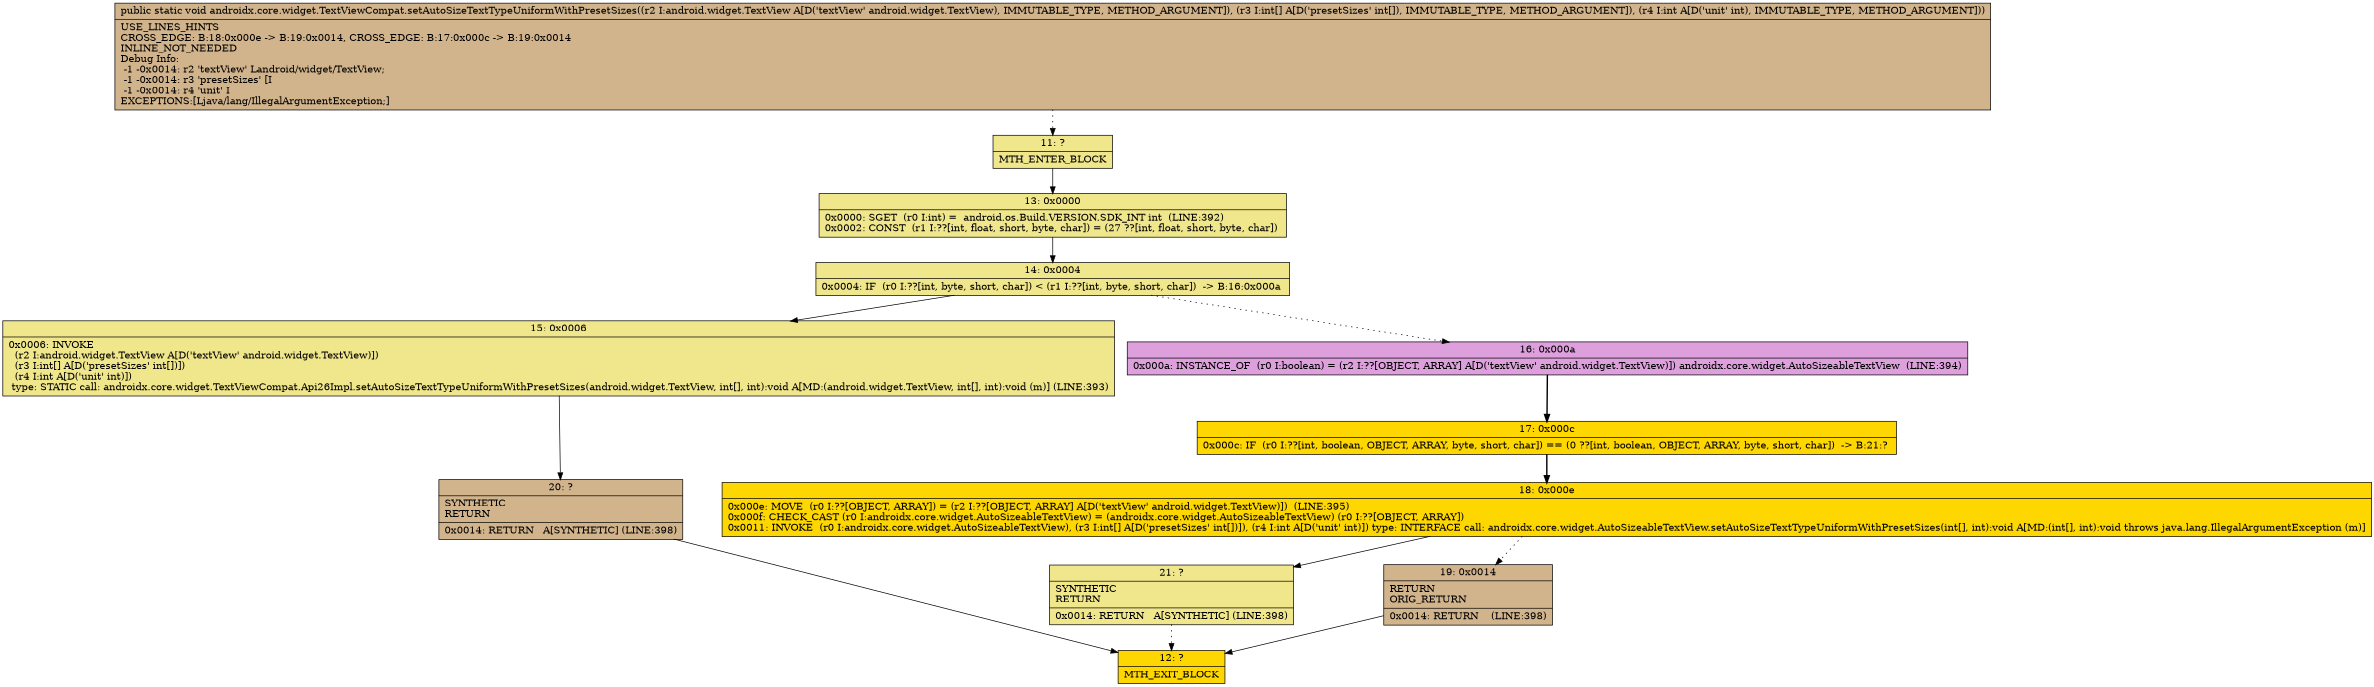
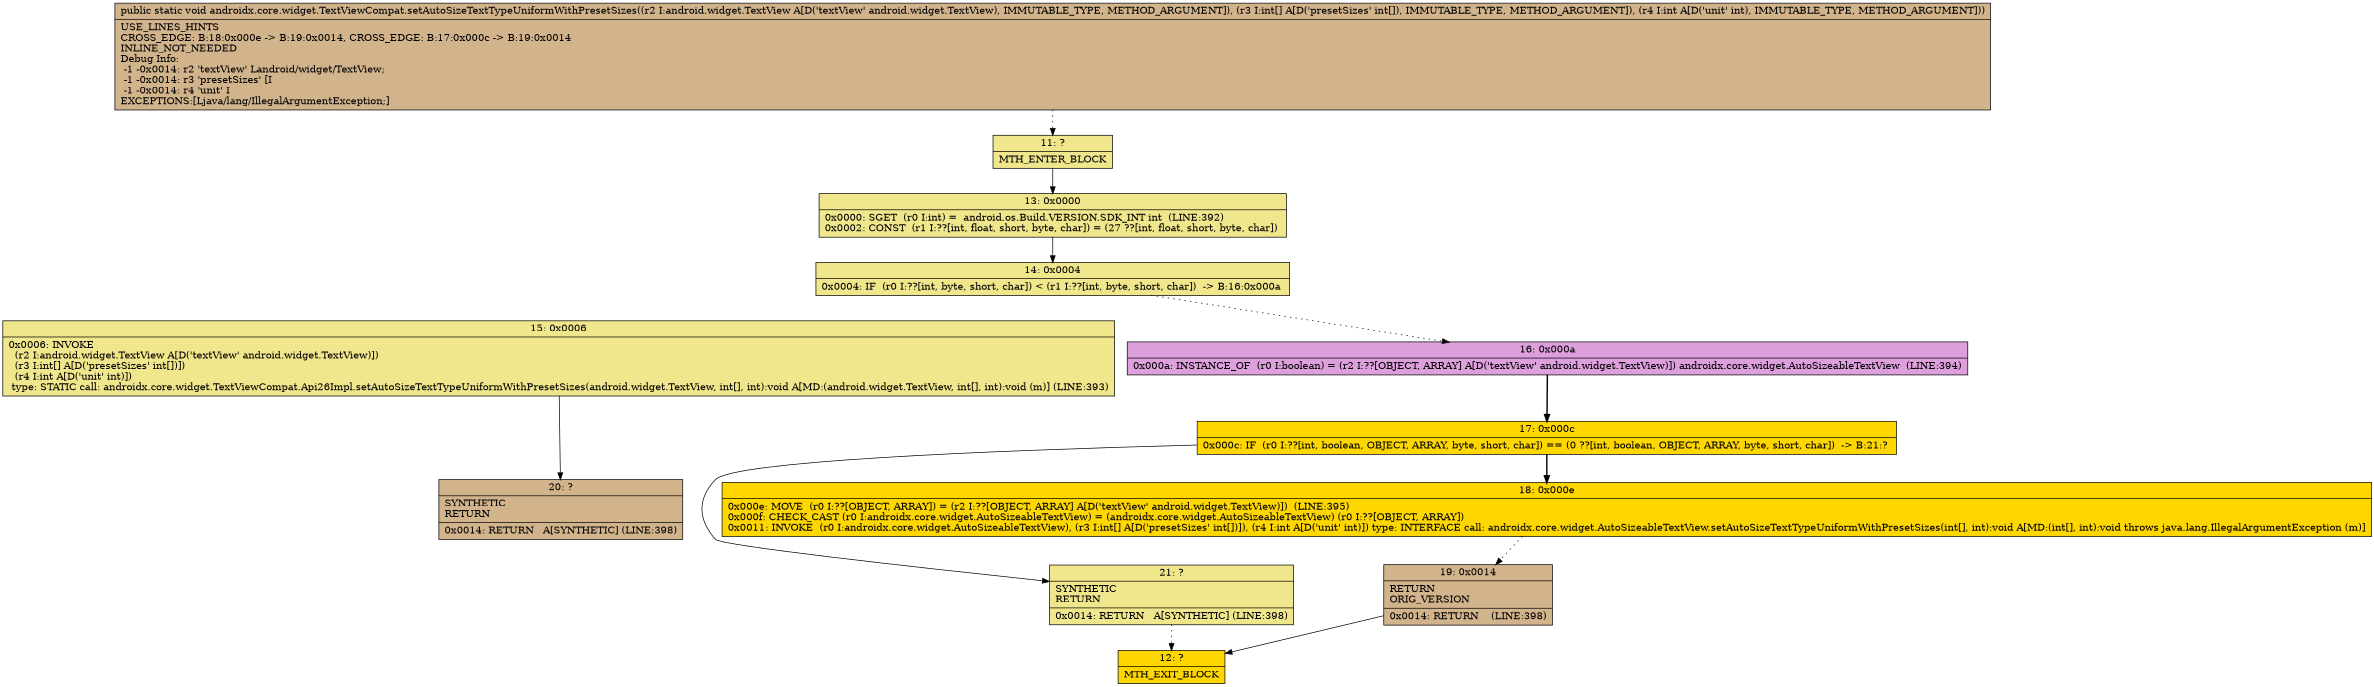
(876, 308) -> none
(1365, 551) -> (757, 469)
(892, 595) -> none
(1428, 599) -> (1430, 599)
